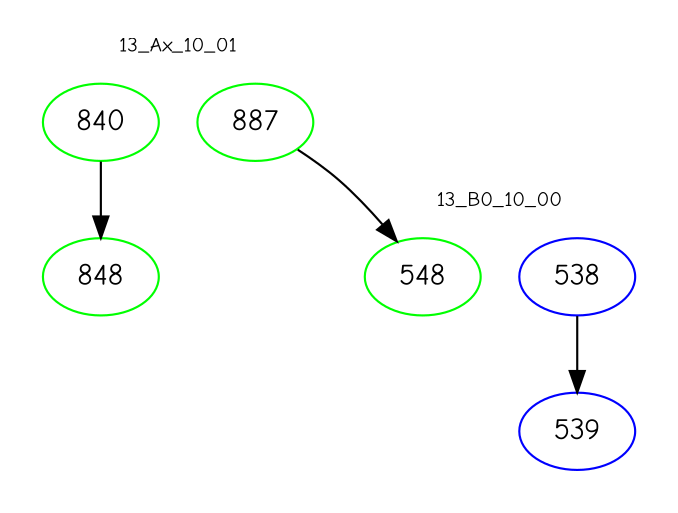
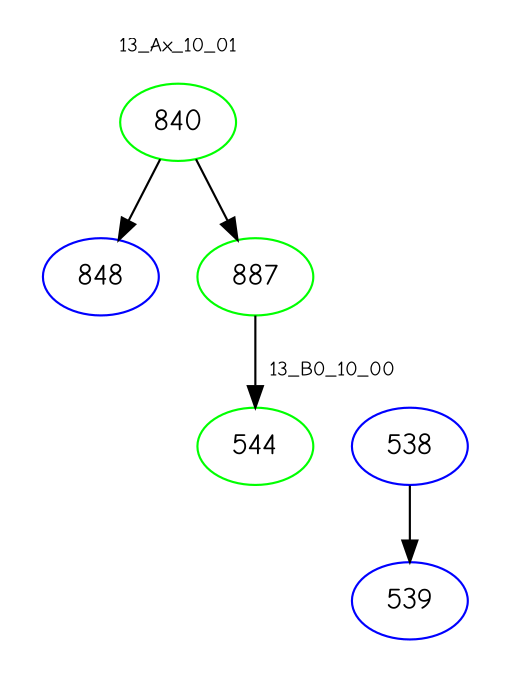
none -> (212, 190)
(101, 277) -> (101, 277)
(423, 277) -> (255, 446)
